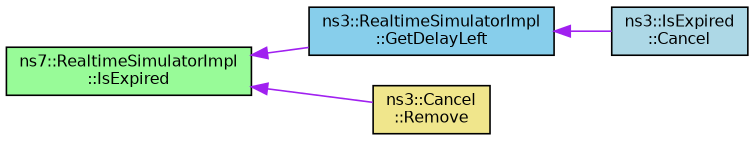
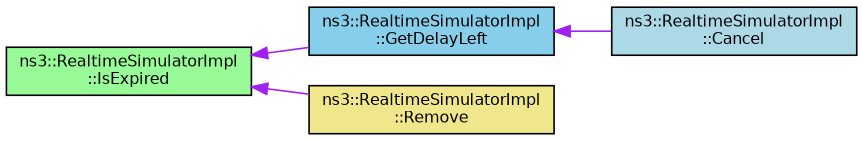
(680, 31) -> (734, 31)
(129, 71) -> (129, 71)
(432, 110) -> (432, 110)
